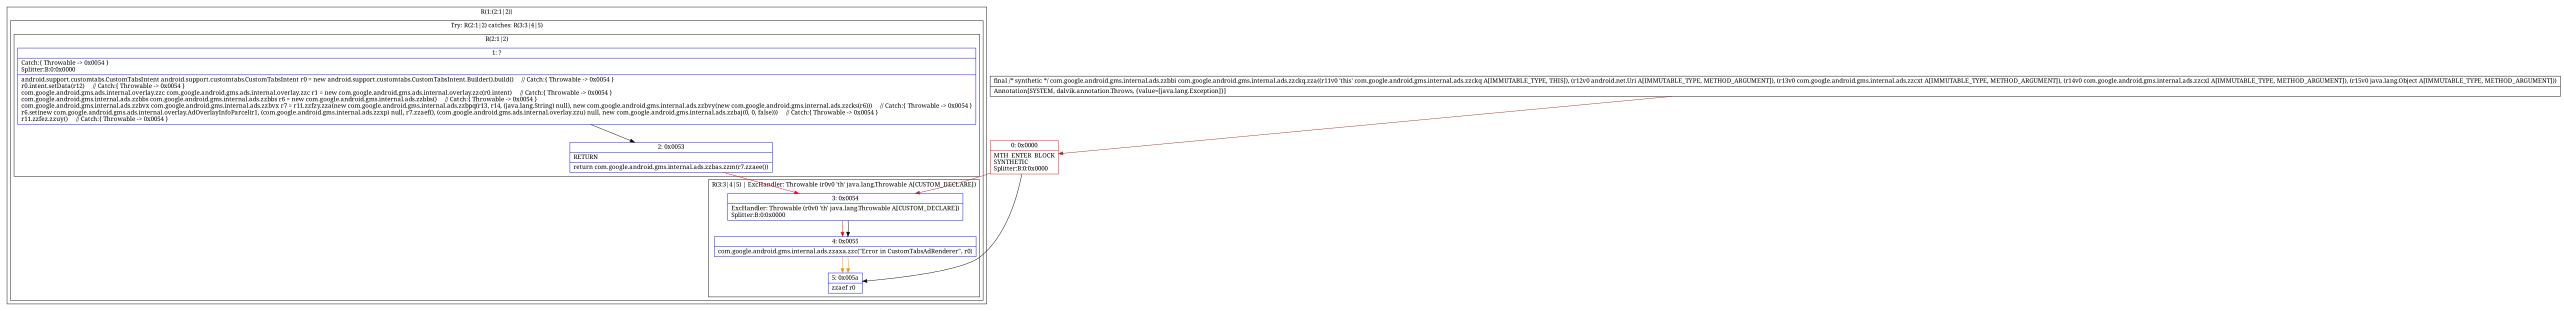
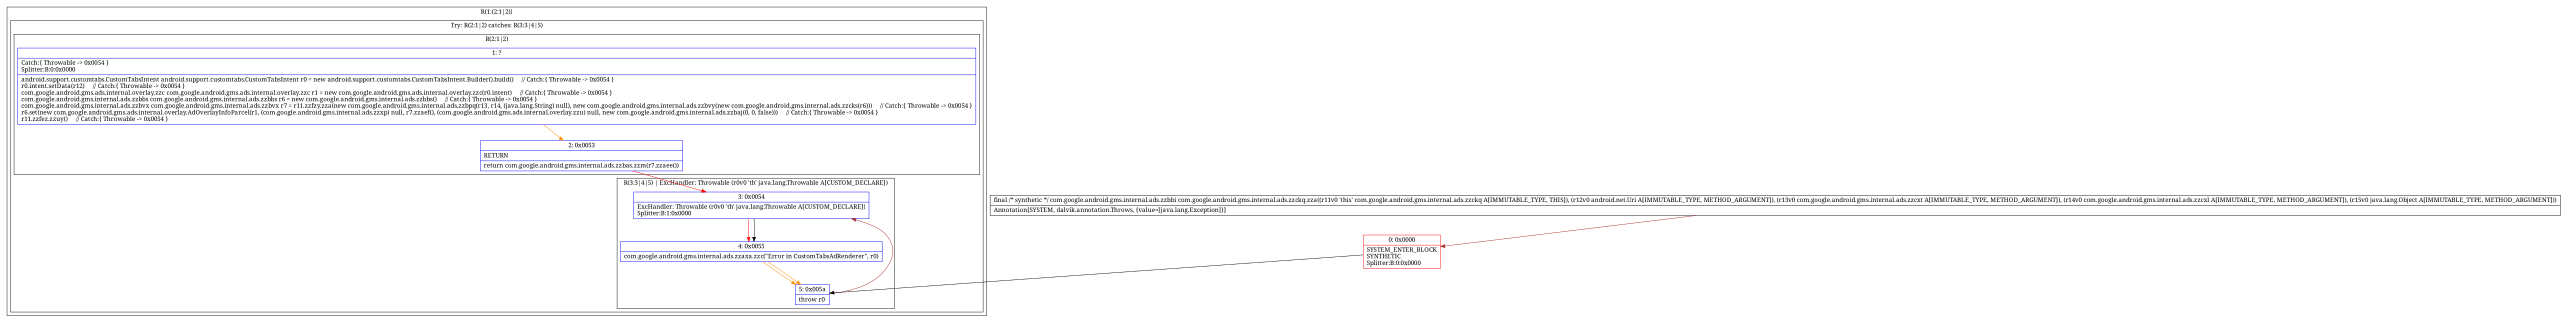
(610, 132) -> (552, 131)
(1024, 156) -> (1402, 250)
(955, 184) -> (888, 265)
(758, 215) -> (664, 214)
(844, 288) -> (812, 300)
